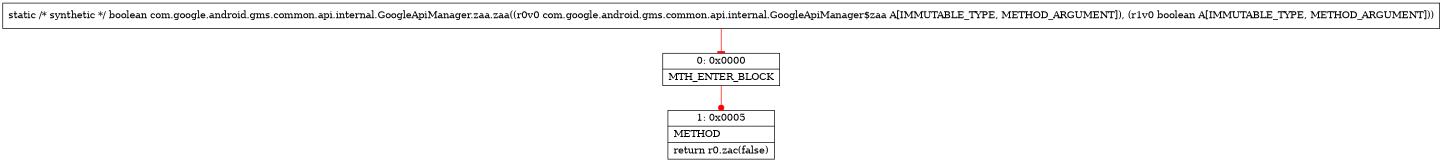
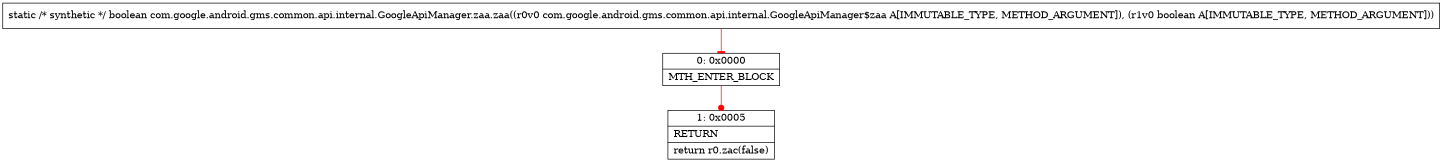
(697, 134) -> (696, 134)
